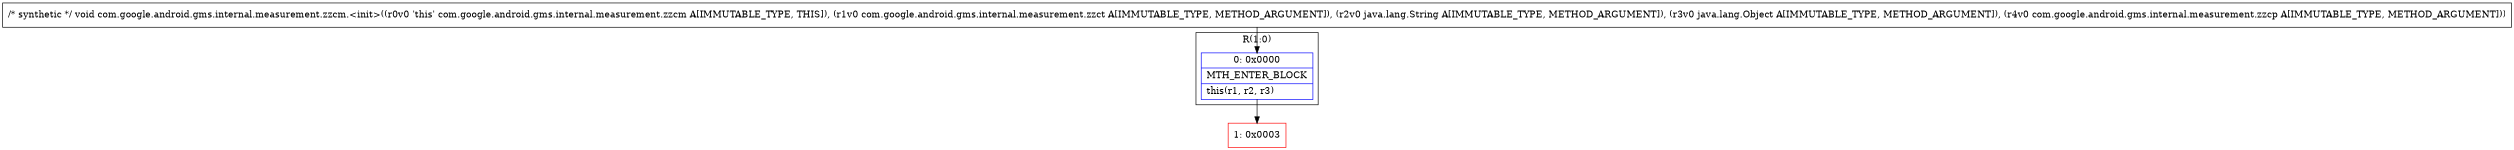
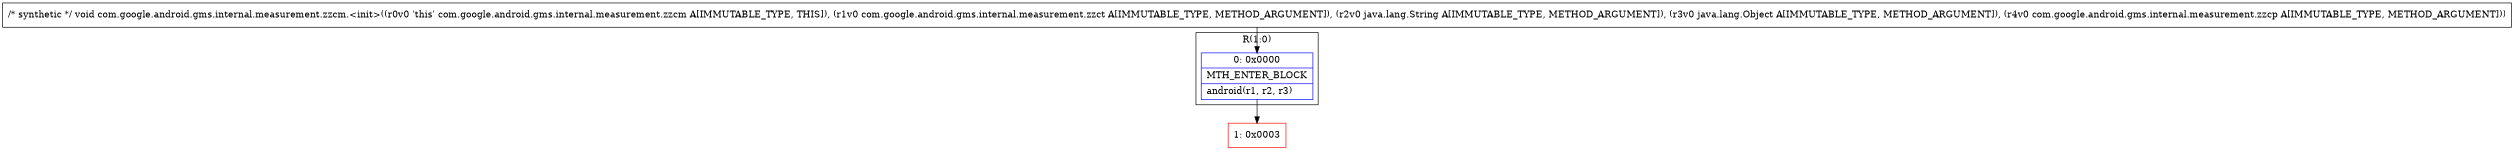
(1240, 91) -> (1250, 91)
